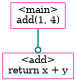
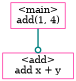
(38, 66) -> (38, 66)
